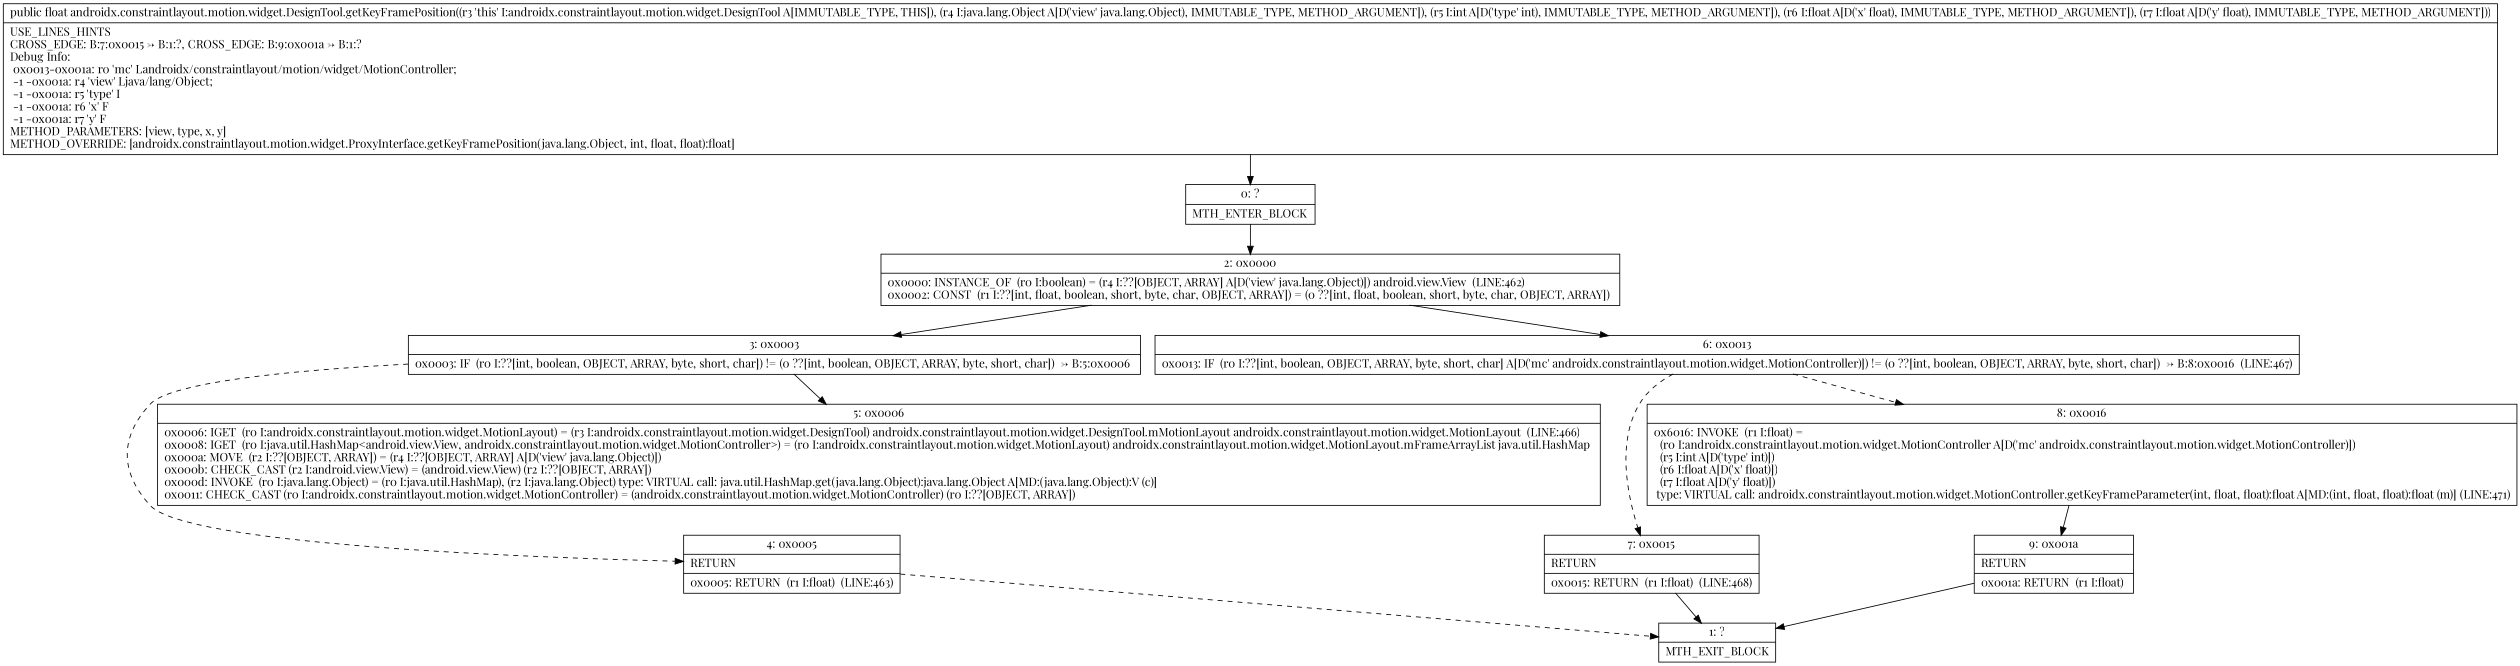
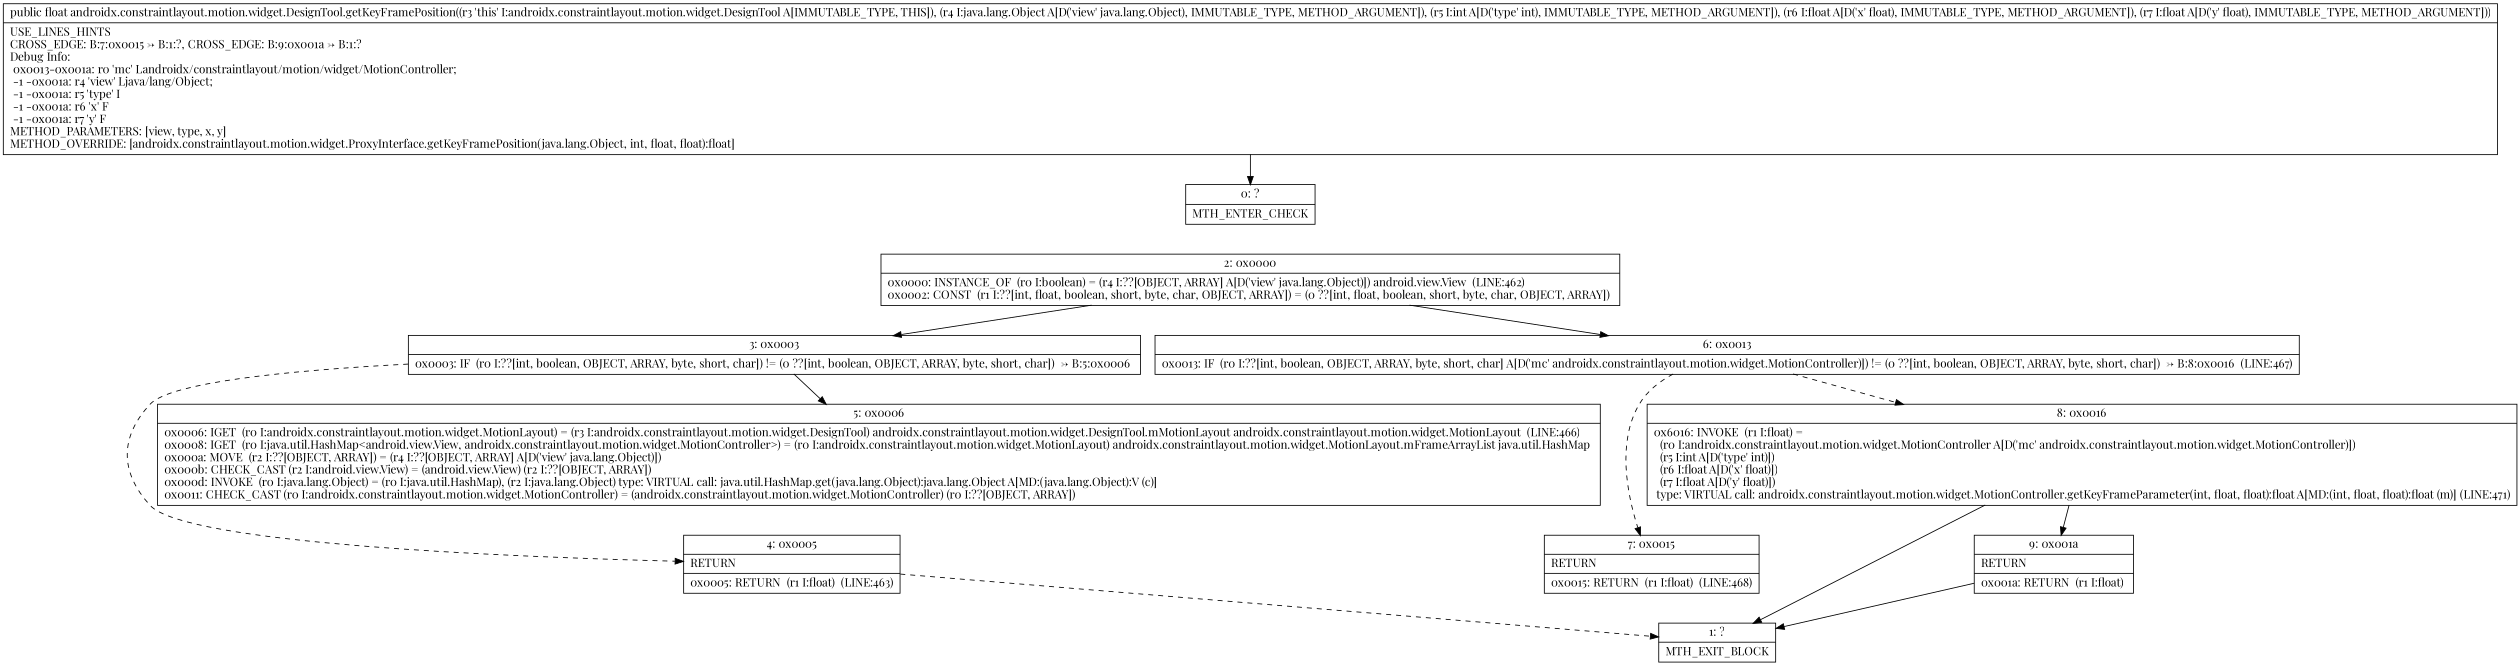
(1250, 214) -> (1250, 214)
(1250, 235) -> none
(1686, 605) -> (1873, 562)
